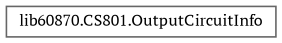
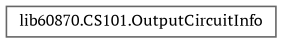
(141, 22) -> (141, 22)
